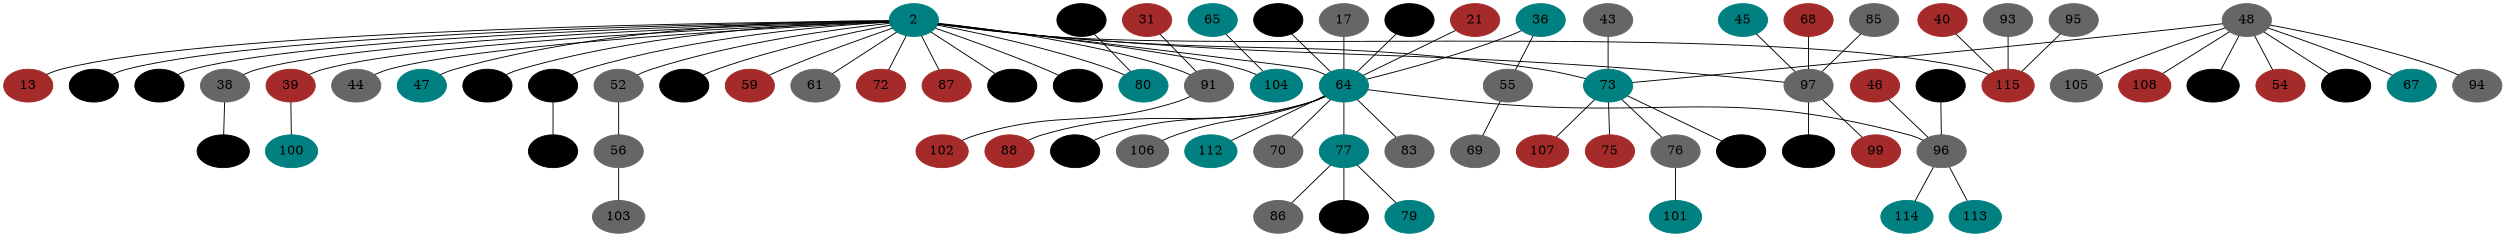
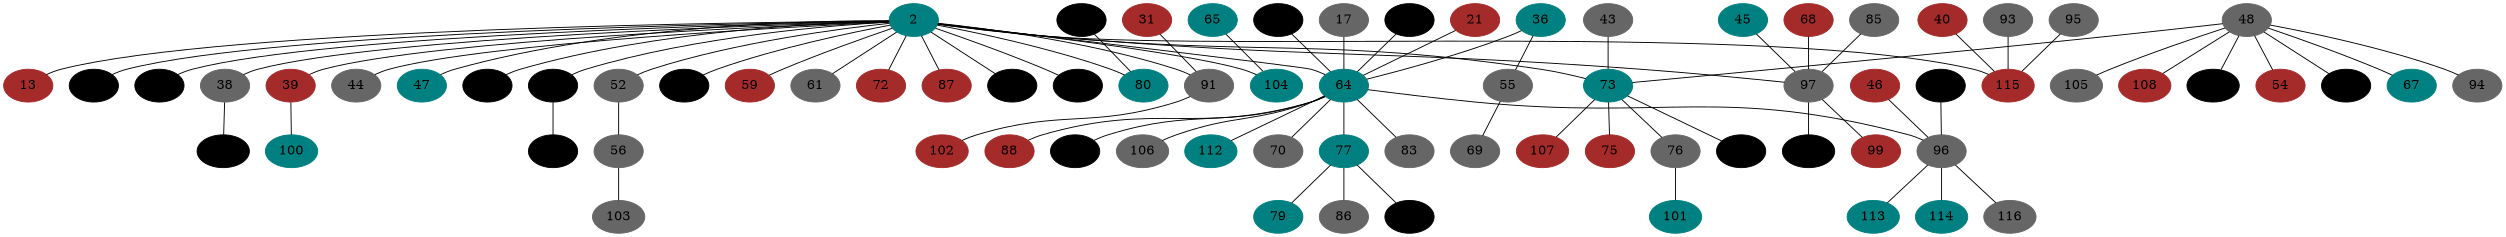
none -> (2010, 217)
